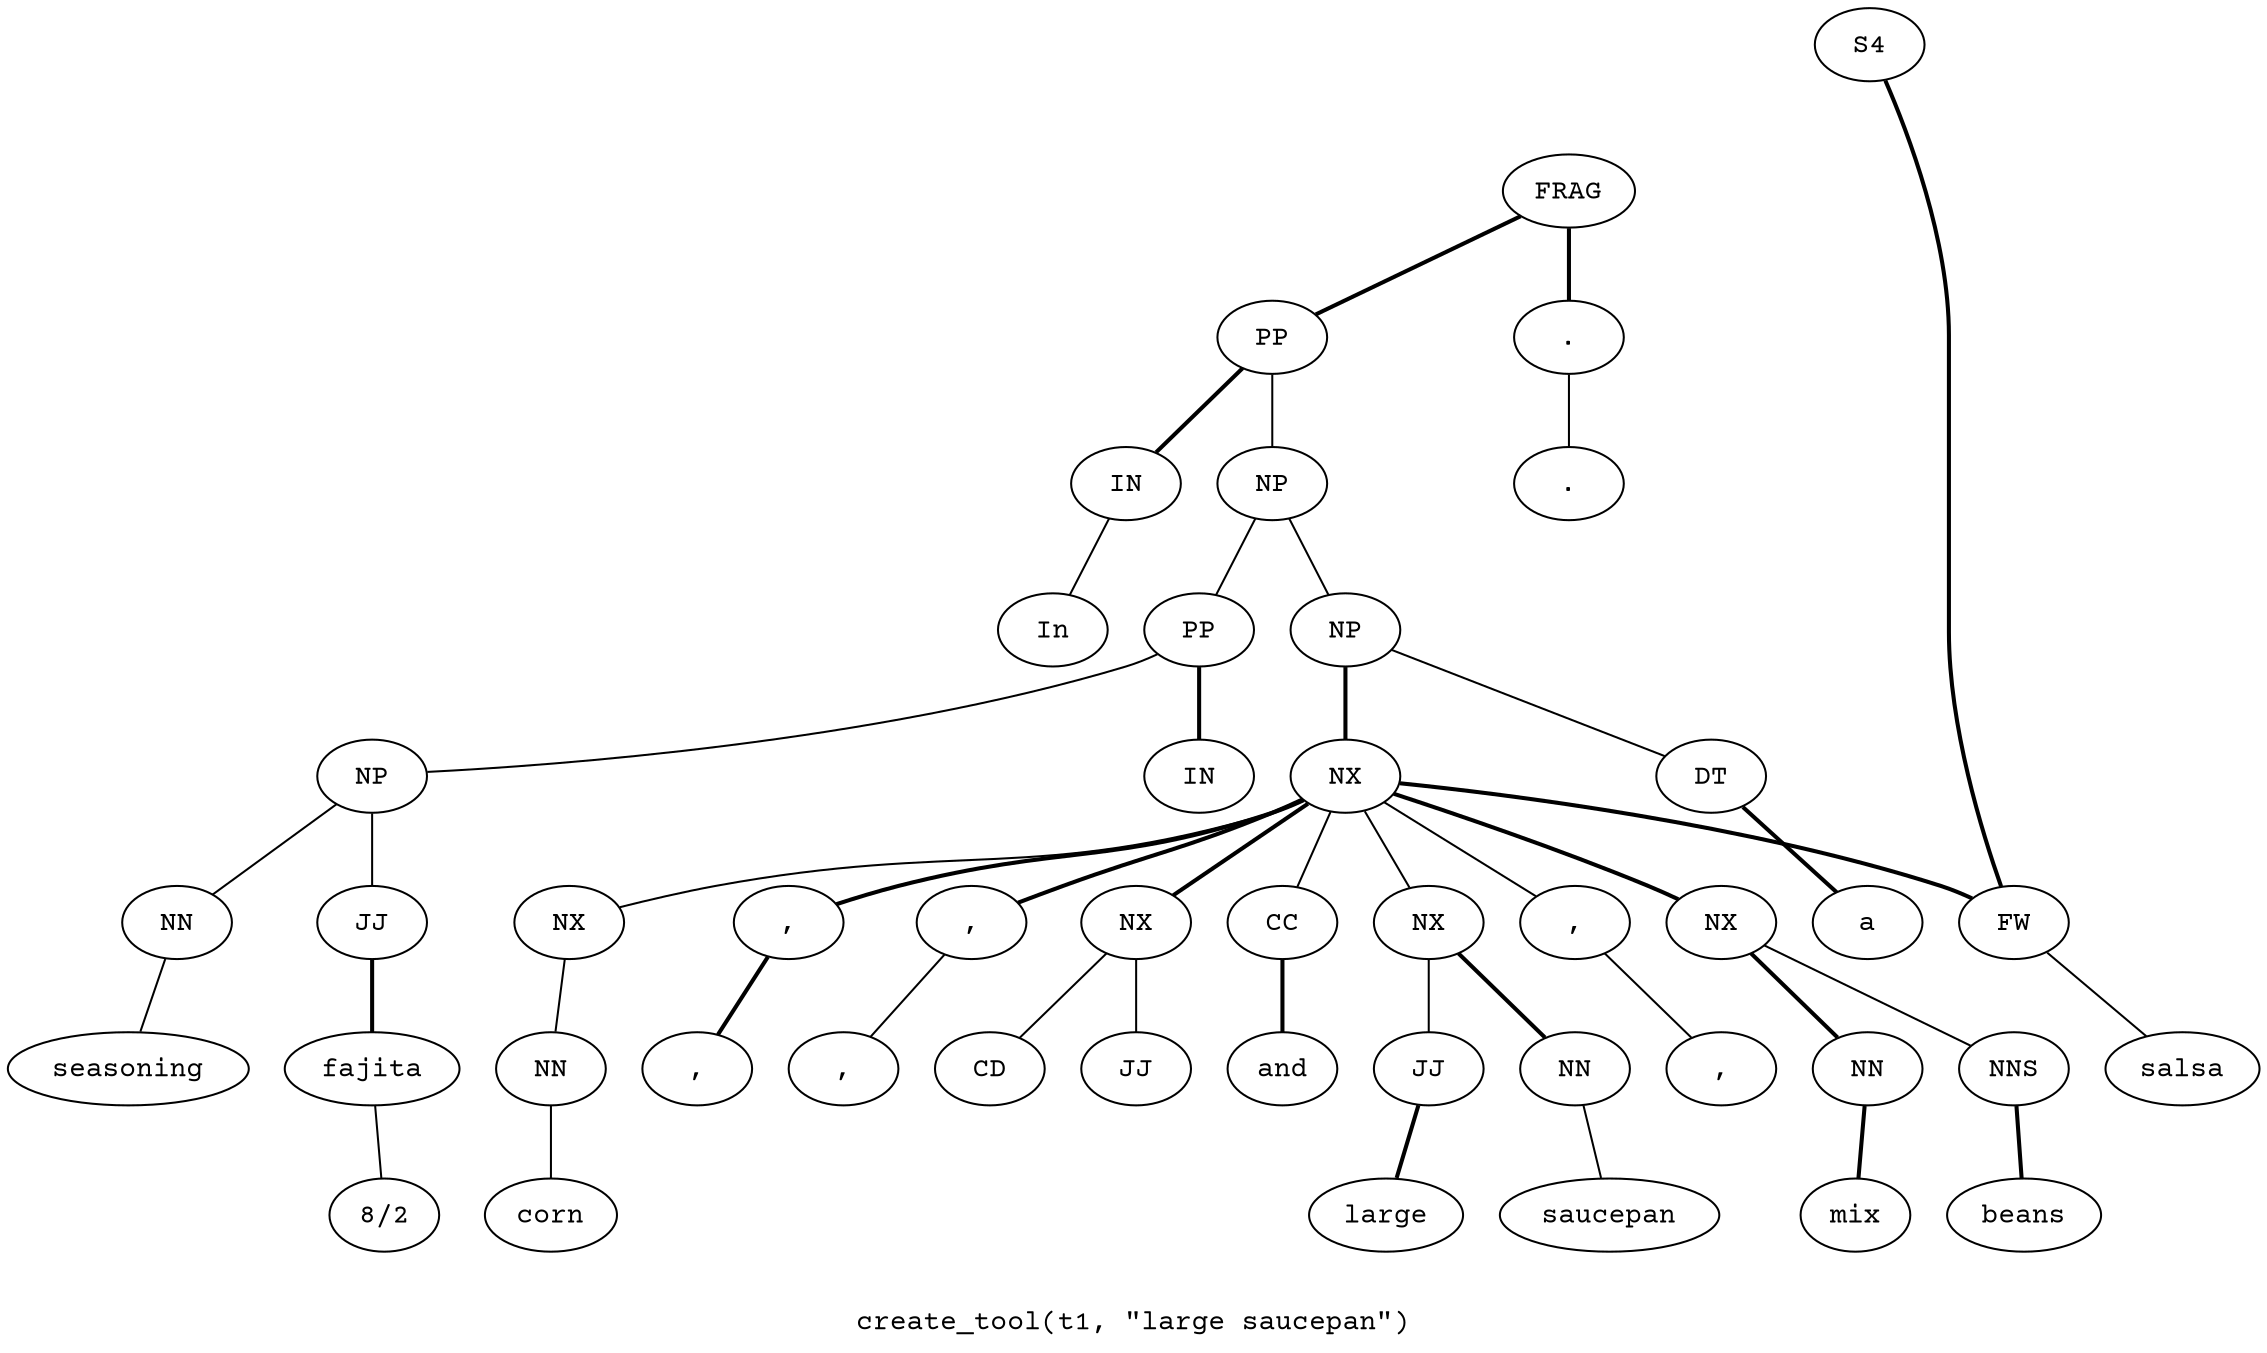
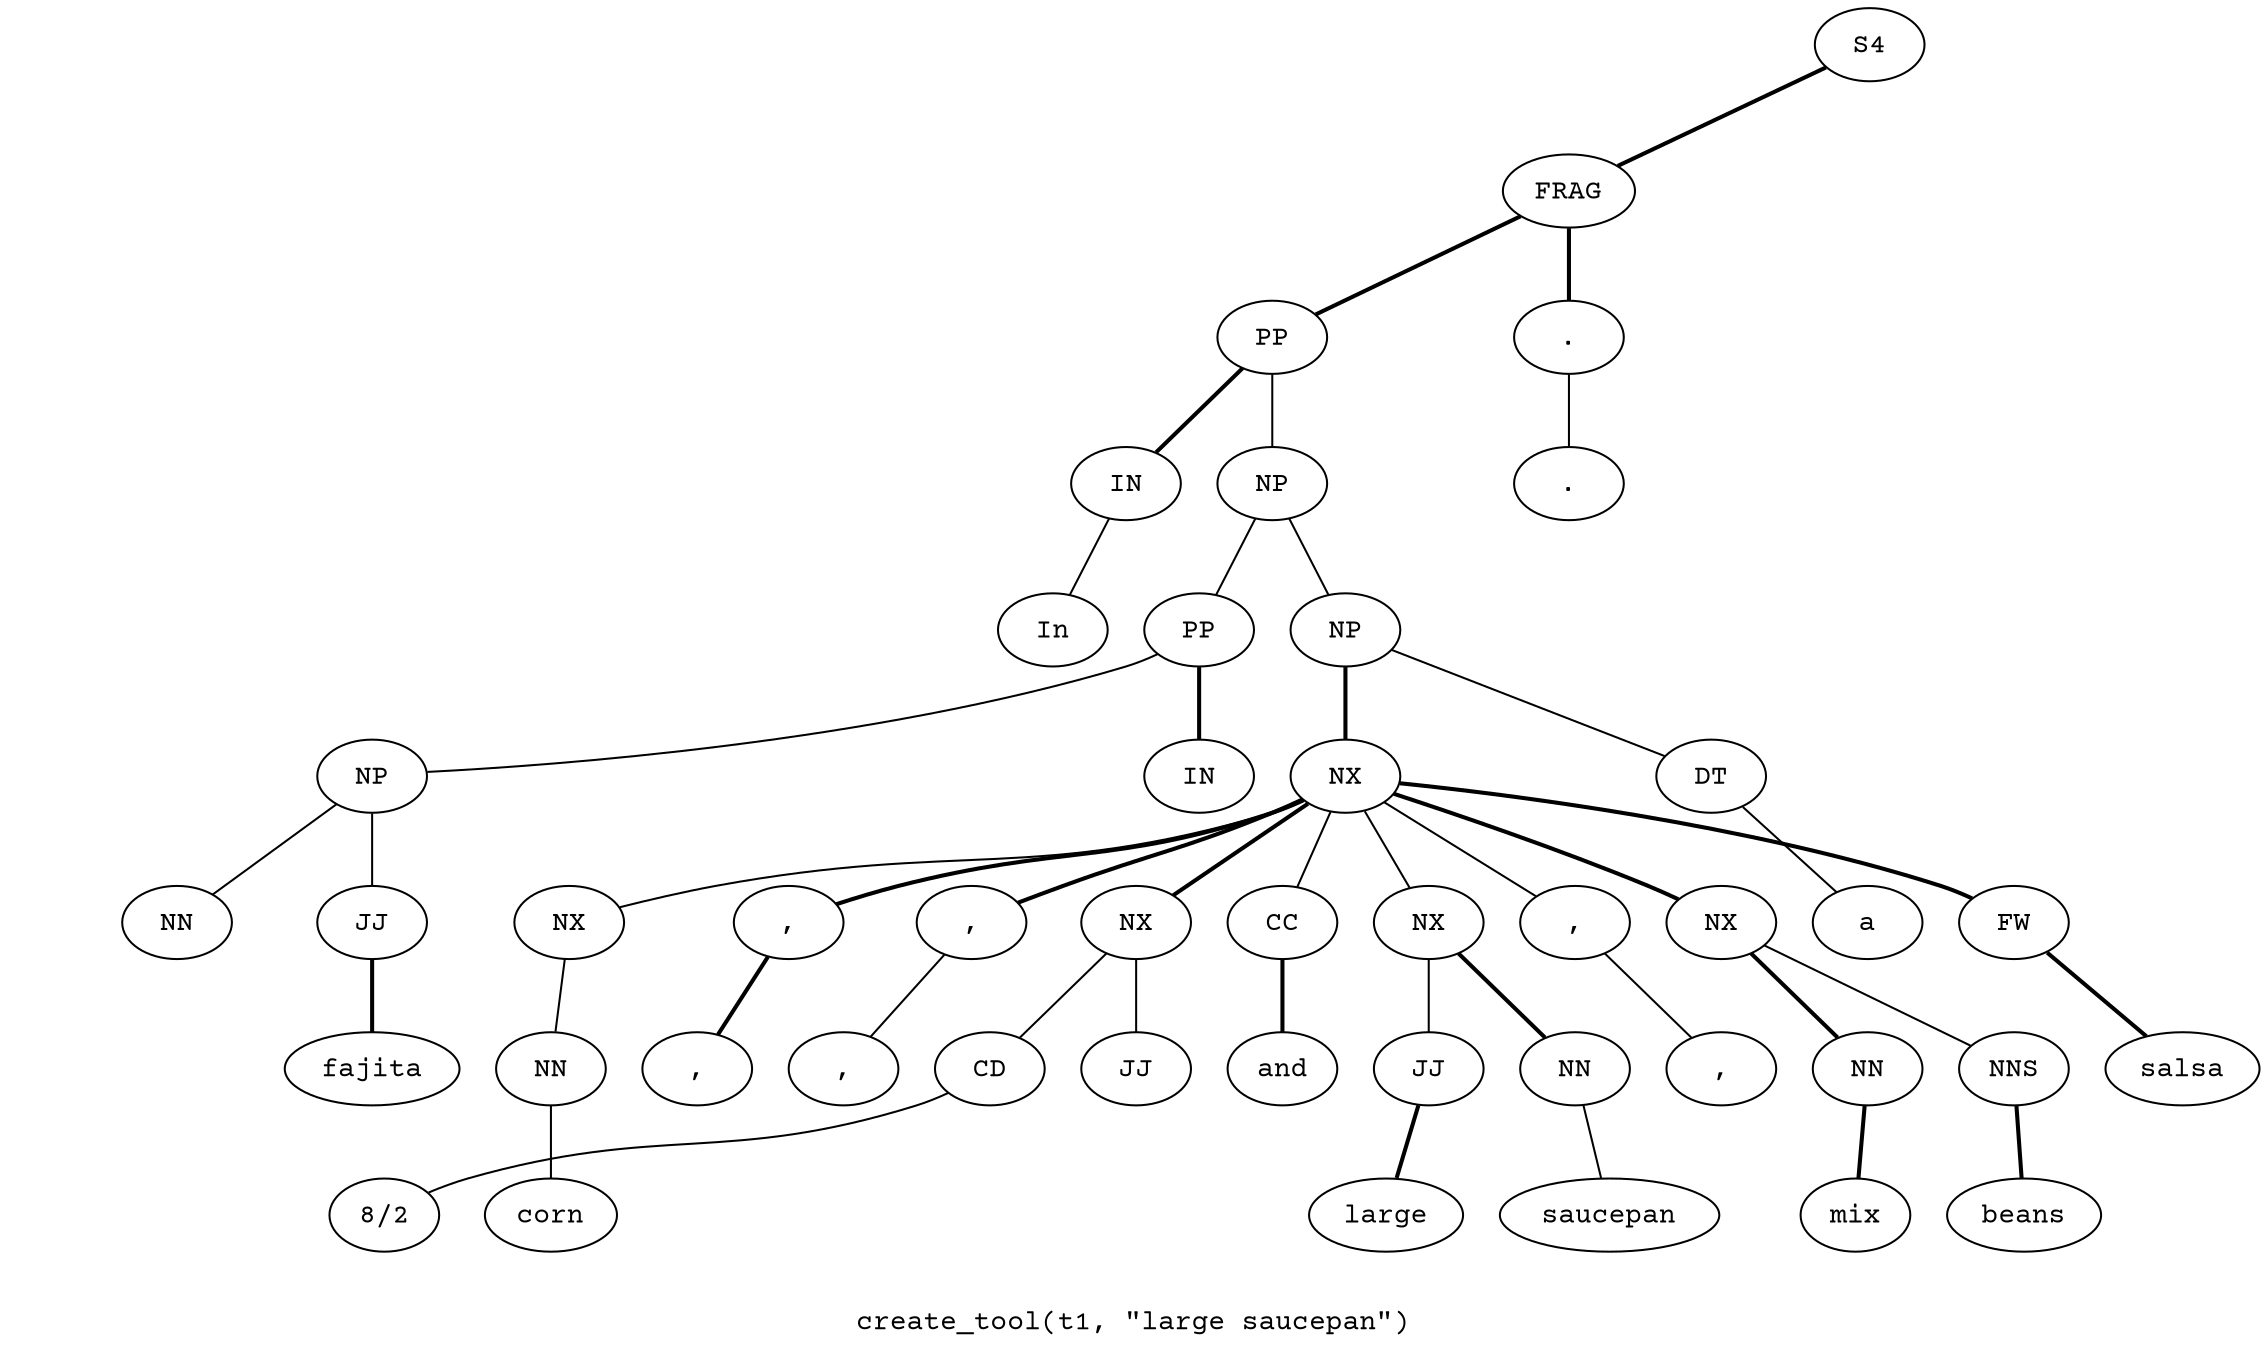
(1949, 482) -> (1722, 117)
(1804, 862) -> (1804, 862)
(2097, 994) -> (2097, 994)
(128, 1069) -> none
(378, 1142) -> (689, 1144)
